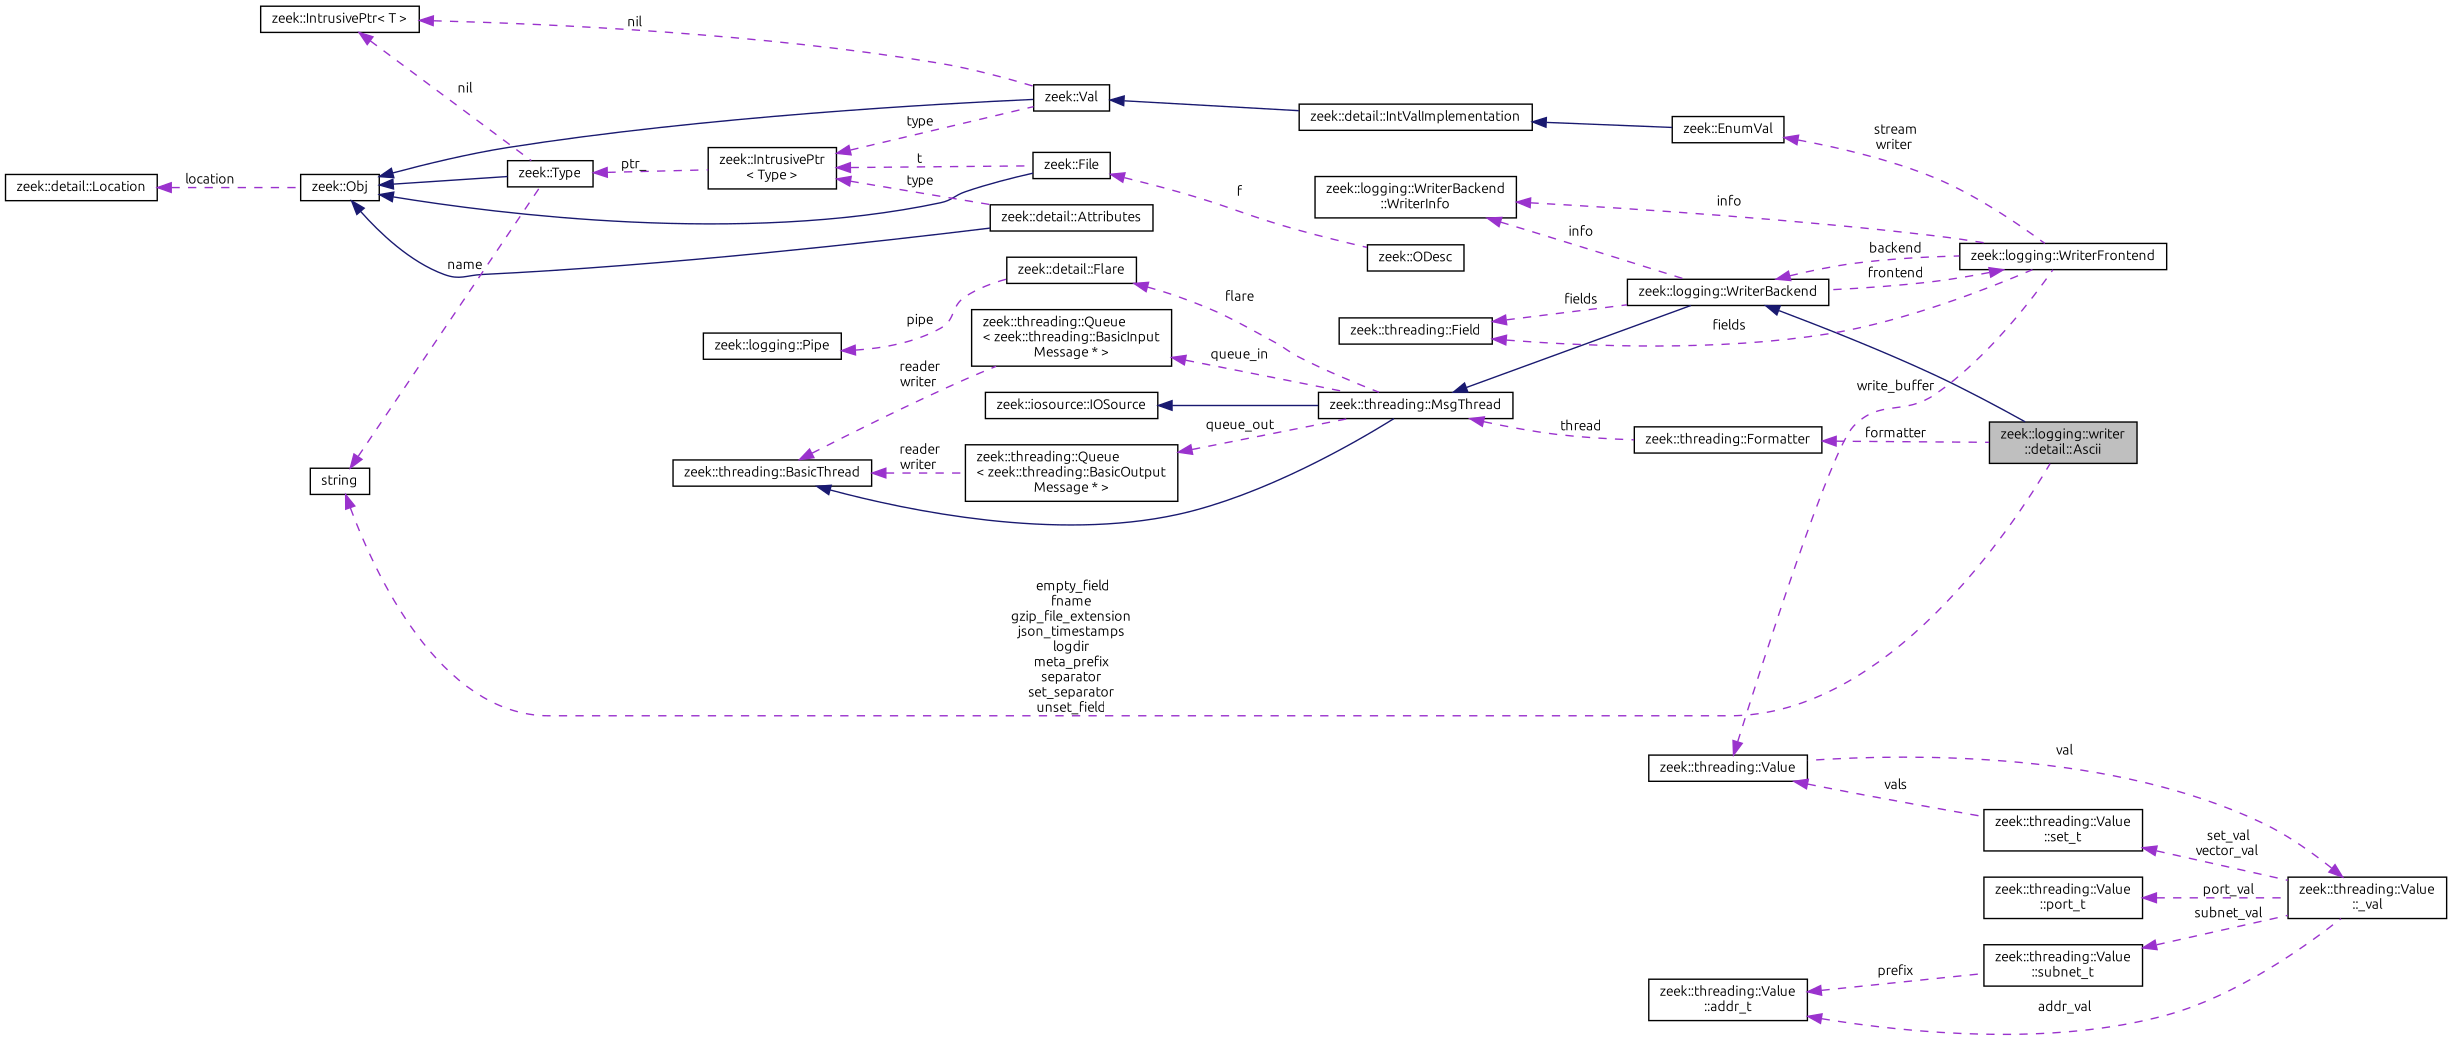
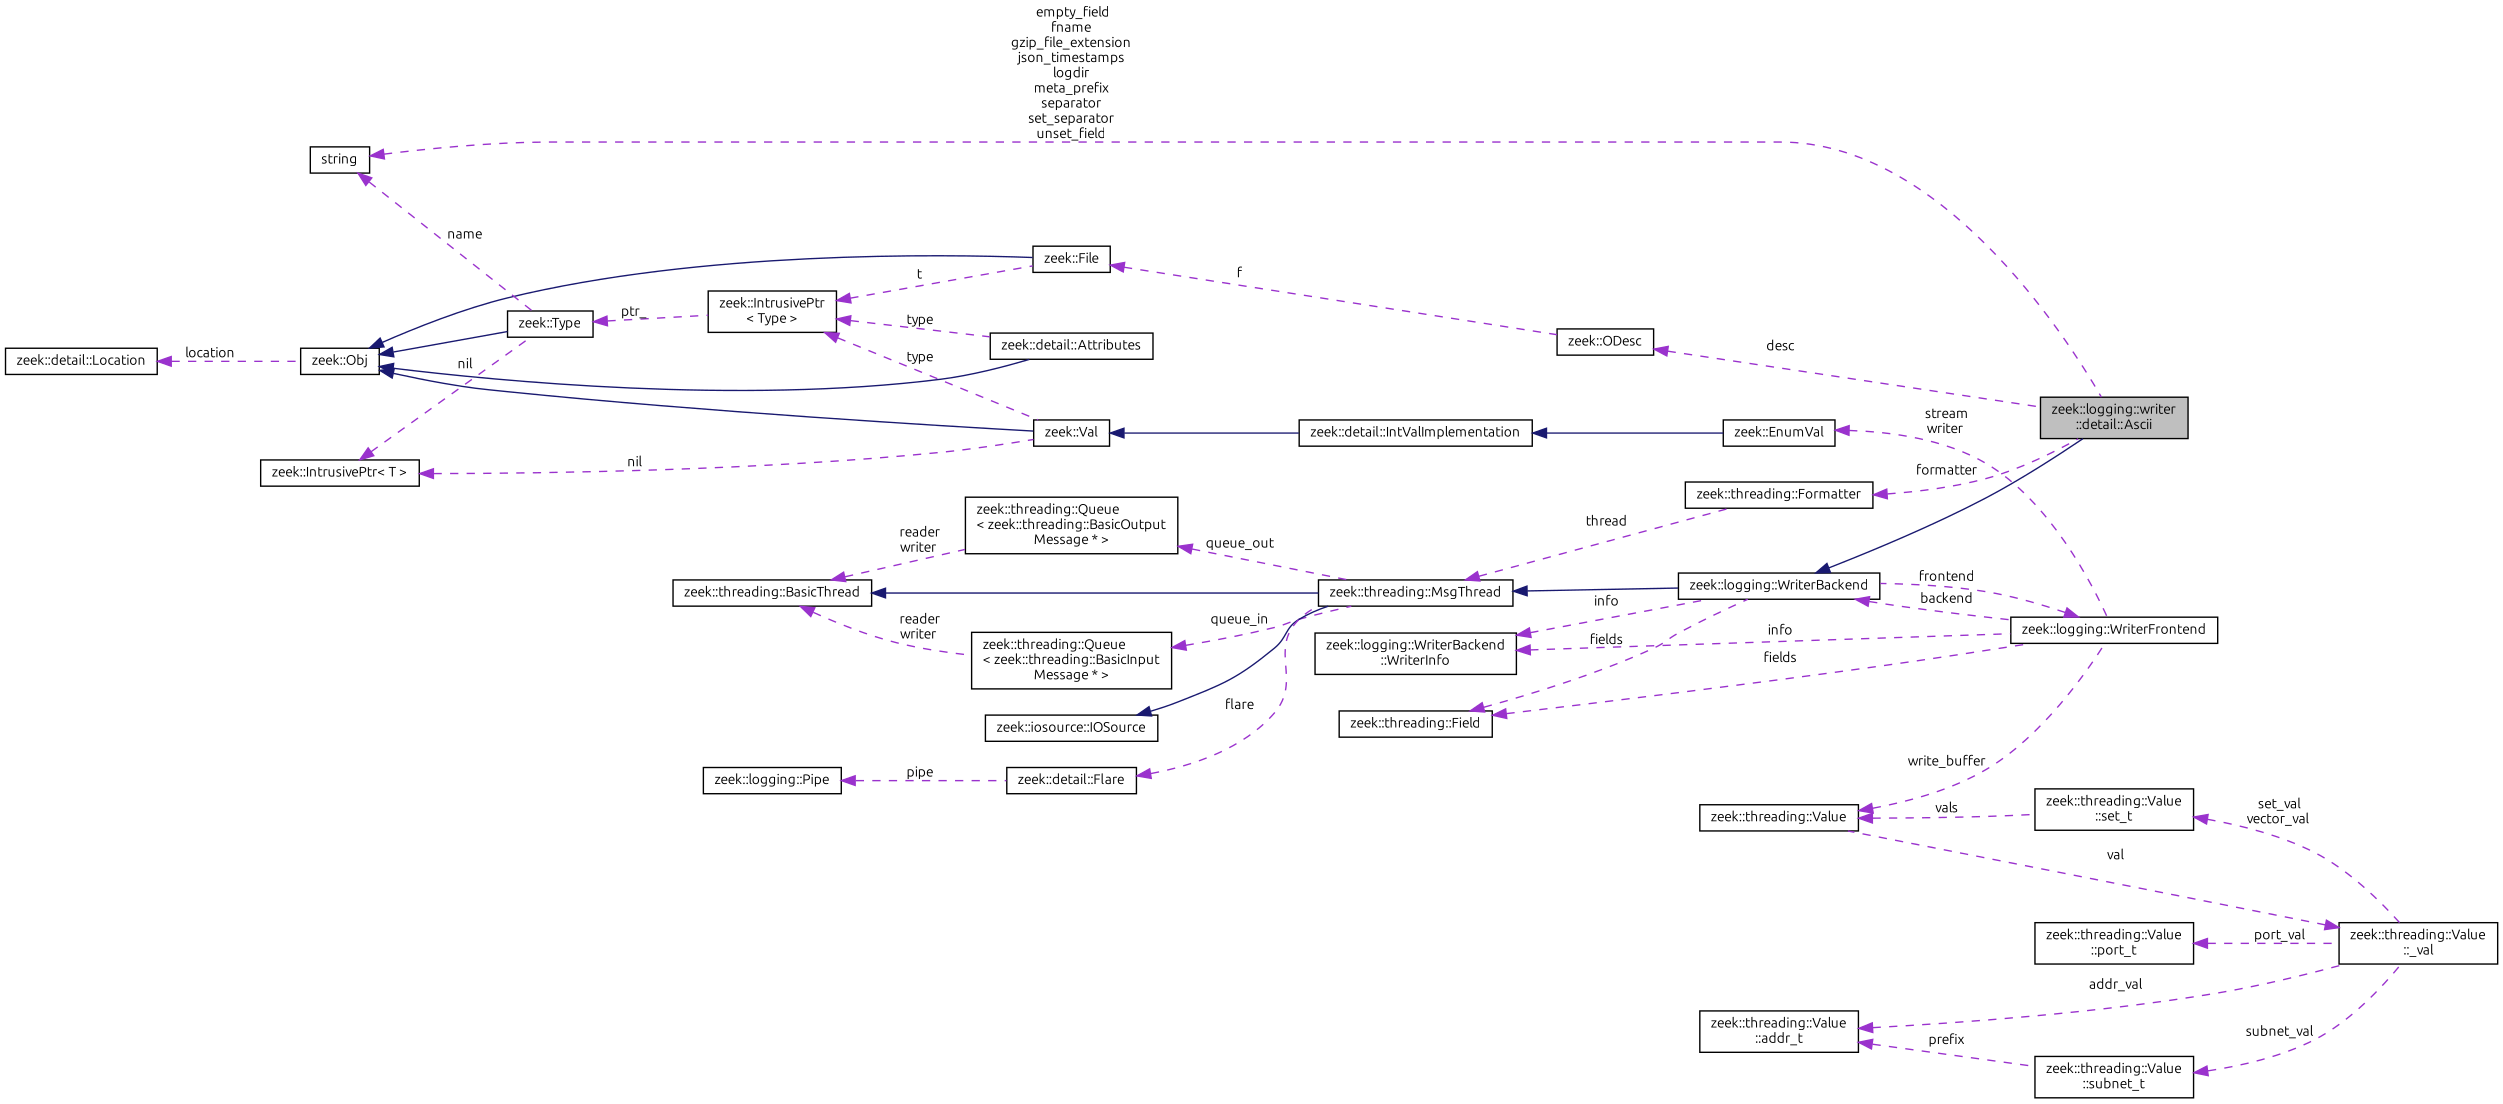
none -> (1854, 379)
